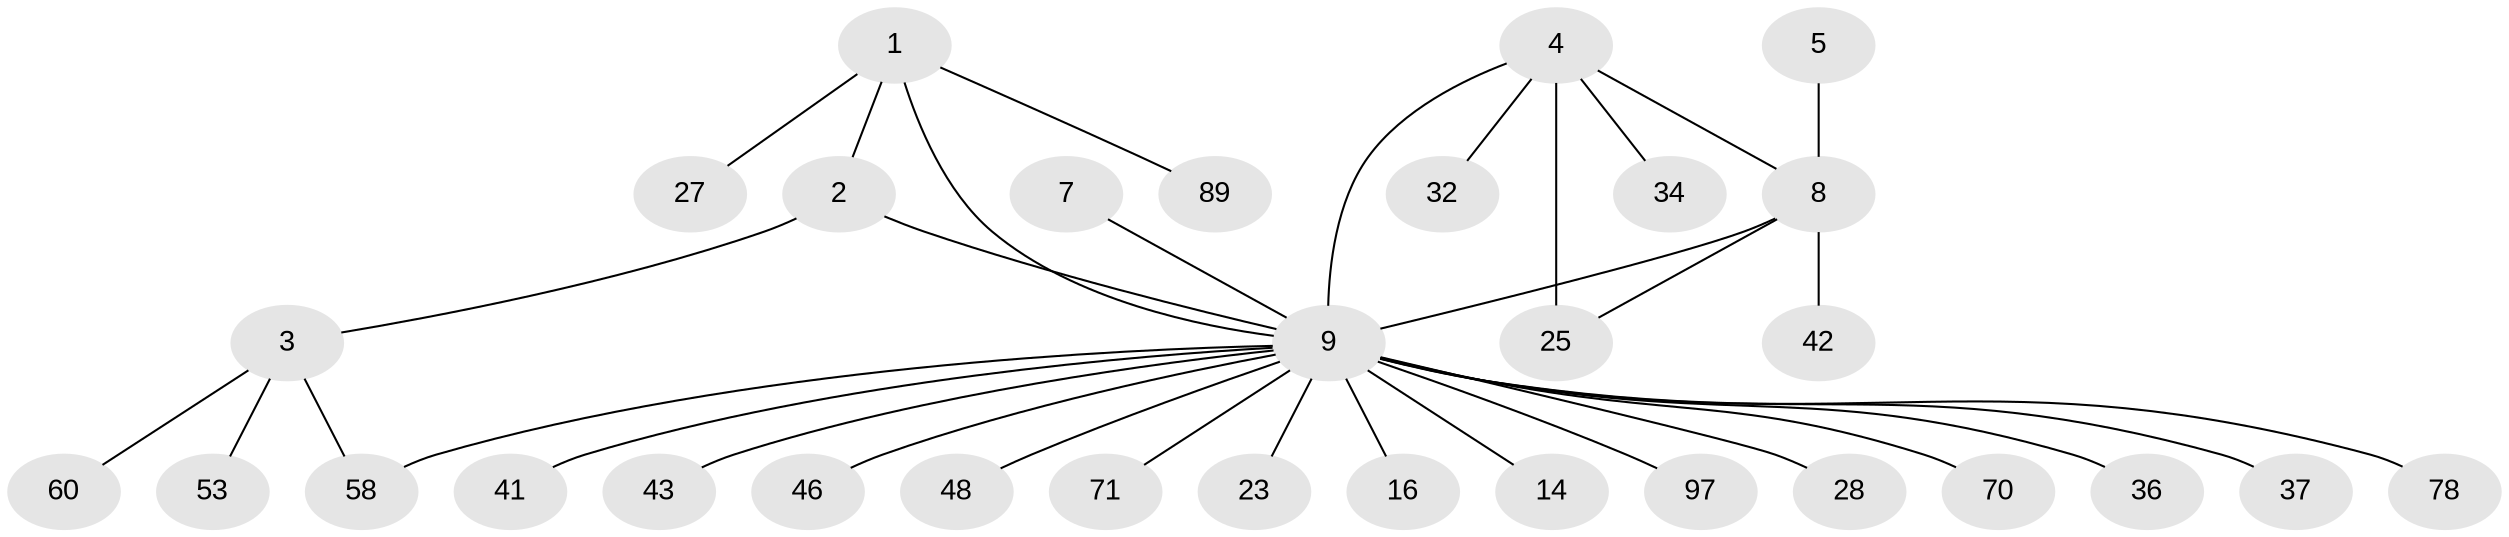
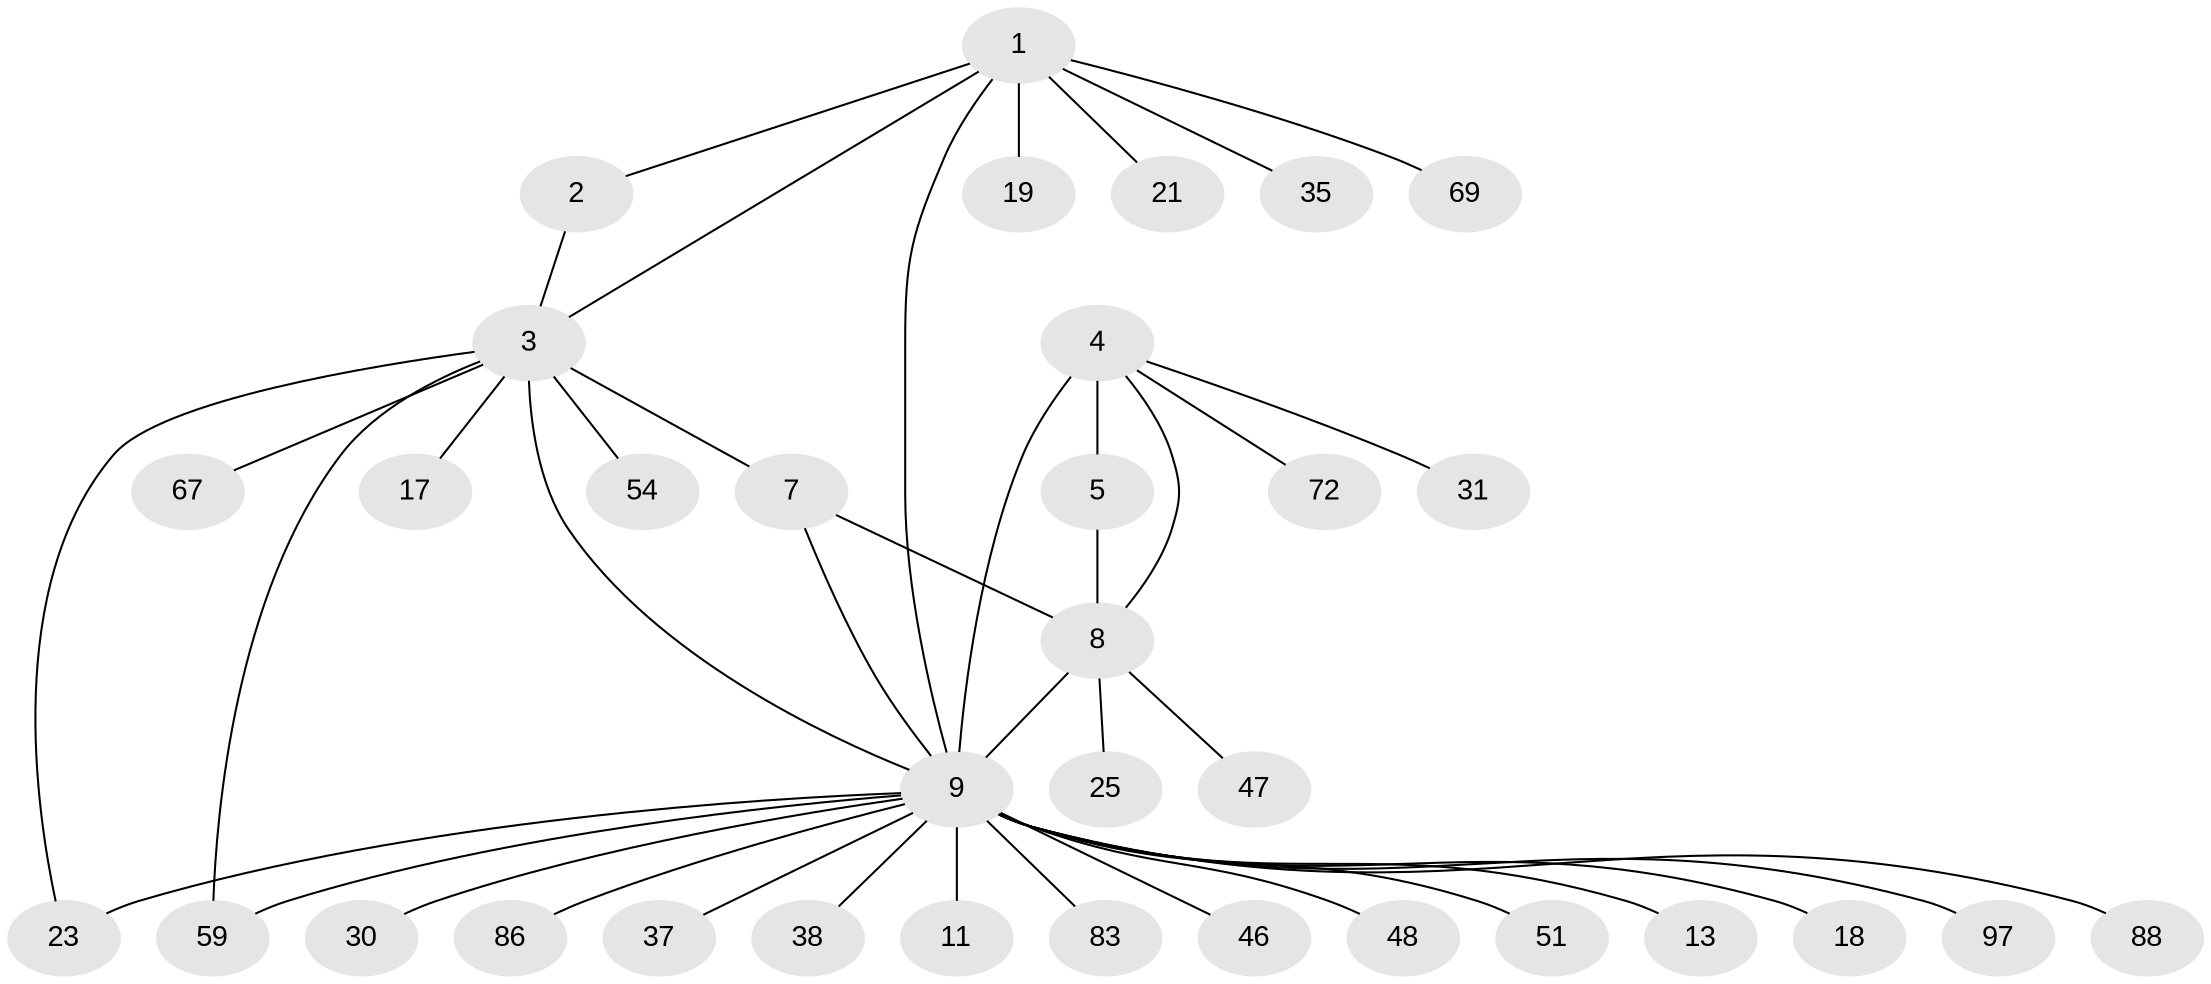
(690, 194) -> (1168, 194)
none -> (774, 194)
(1215, 194) -> (1019, 194)
none -> (1316, 194)
(1443, 194) -> (1325, 492)
none -> (1465, 194)
(1556, 194) -> (1097, 418)
(1670, 194) -> (1474, 492)
(1000, 256) -> (660, 626)
(1819, 343) -> (1254, 789)
none -> (660, 417)
none -> (90, 490)
(64, 492) -> (188, 492)
(213, 492) -> (643, 492)
(362, 492) -> (213, 938)
none -> (415, 492)
(510, 492) -> (957, 938)
(659, 492) -> (1106, 938)
(1106, 492) -> (1552, 938)
(1403, 492) -> (1701, 938)
(1552, 492) -> (1850, 938)
(1850, 492) -> (2147, 938)
(1998, 492) -> (362, 938)
(2147, 492) -> (510, 938)
(2445, 492) -> (808, 938)
none -> (944, 566)
